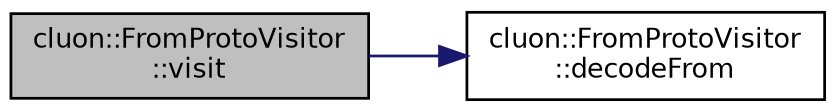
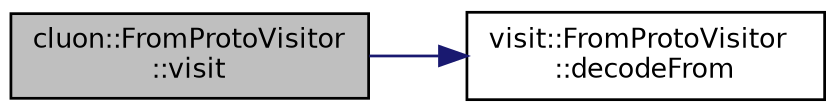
(646, 56) -> (646, 56)
